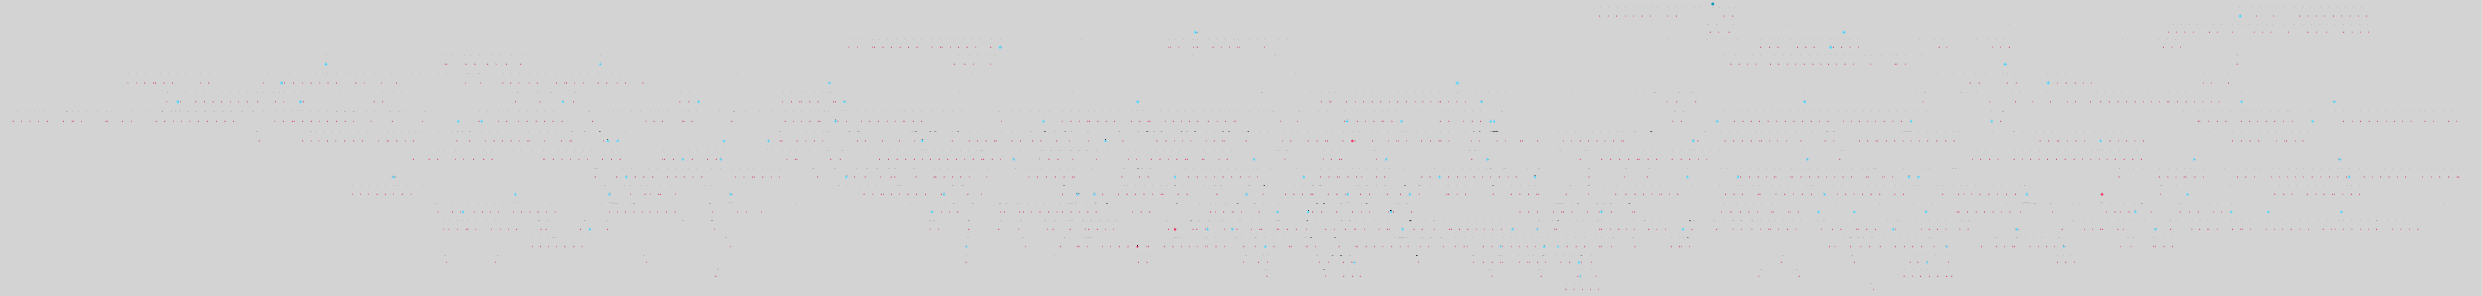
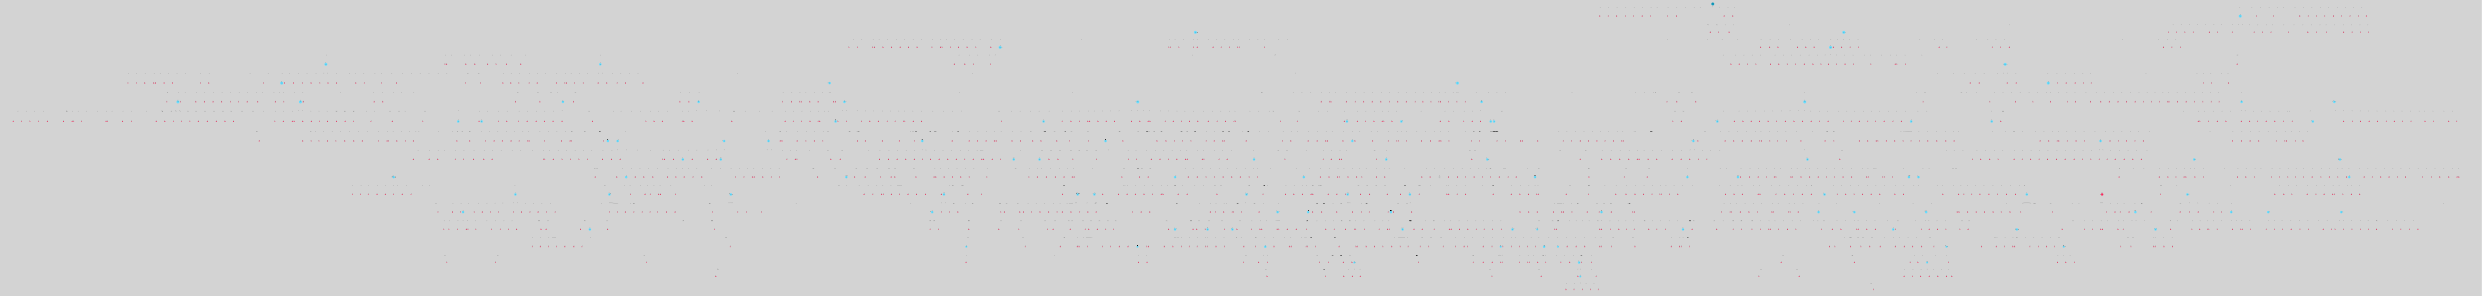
(1352, 141) -> (1352, 141)
(1040, 159) -> (1040, 159)
(1440, 177) -> (1440, 177)
(1175, 229) -> (1175, 229)
(1138, 247) -> (1138, 247)
